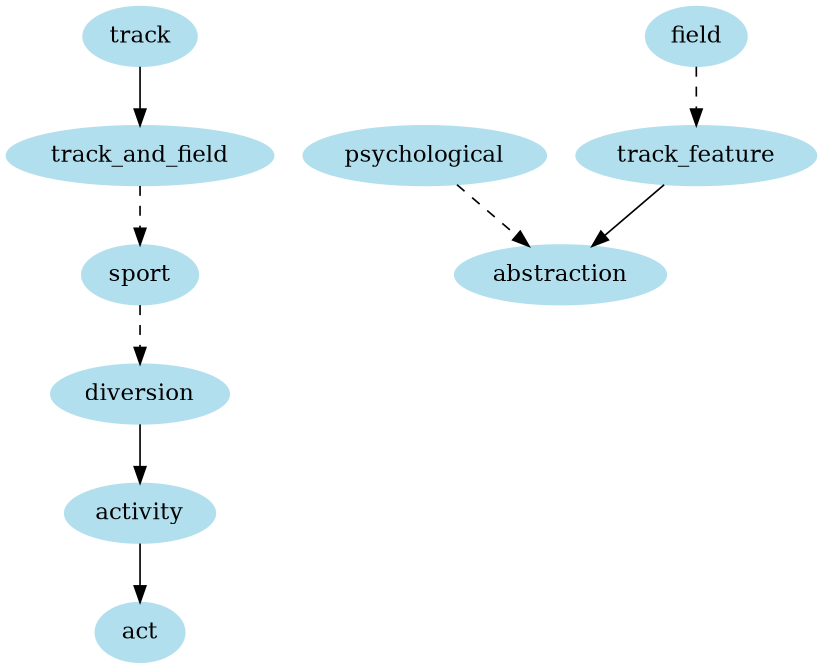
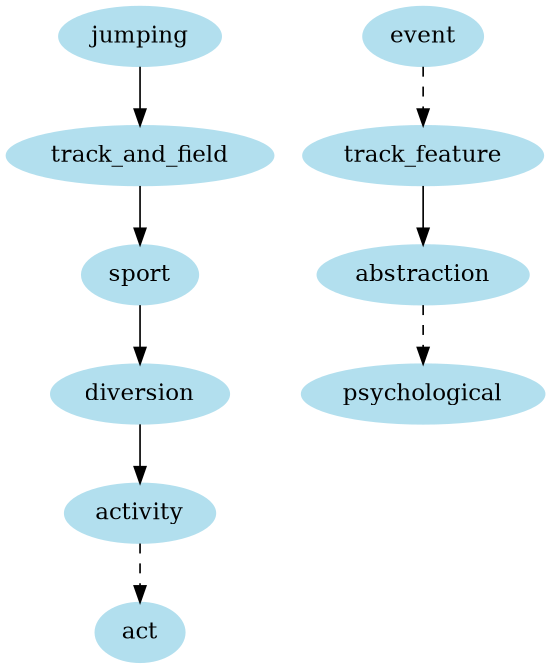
(140, 36) -> (140, 36)
(696, 36) -> (423, 36)
(140, 207) -> (140, 207)
(487, 210) -> (423, 326)
(140, 326) -> (140, 326)
(140, 565) -> (140, 565)
